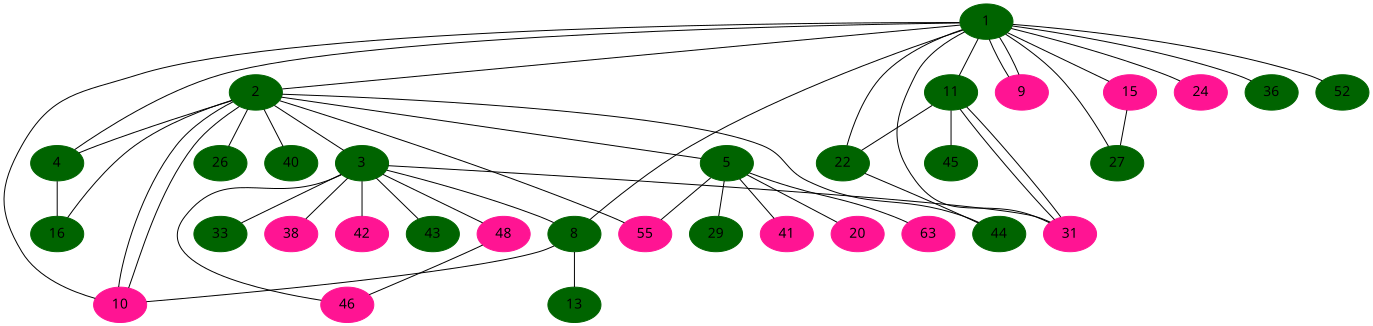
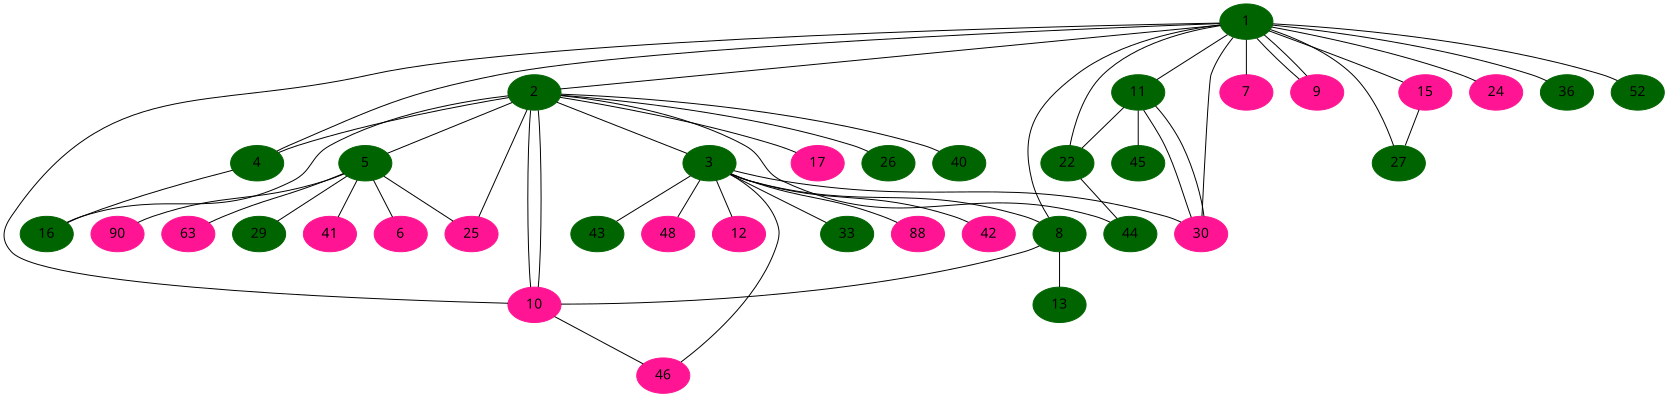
none -> (1246, 92)
none -> (818, 163)
(291, 234) -> (918, 234)
none -> (401, 234)
(645, 234) -> (472, 234)
none -> (739, 234)
(858, 234) -> (118, 234)
(1070, 234) -> (1201, 234)
(440, 264) -> (599, 340)
